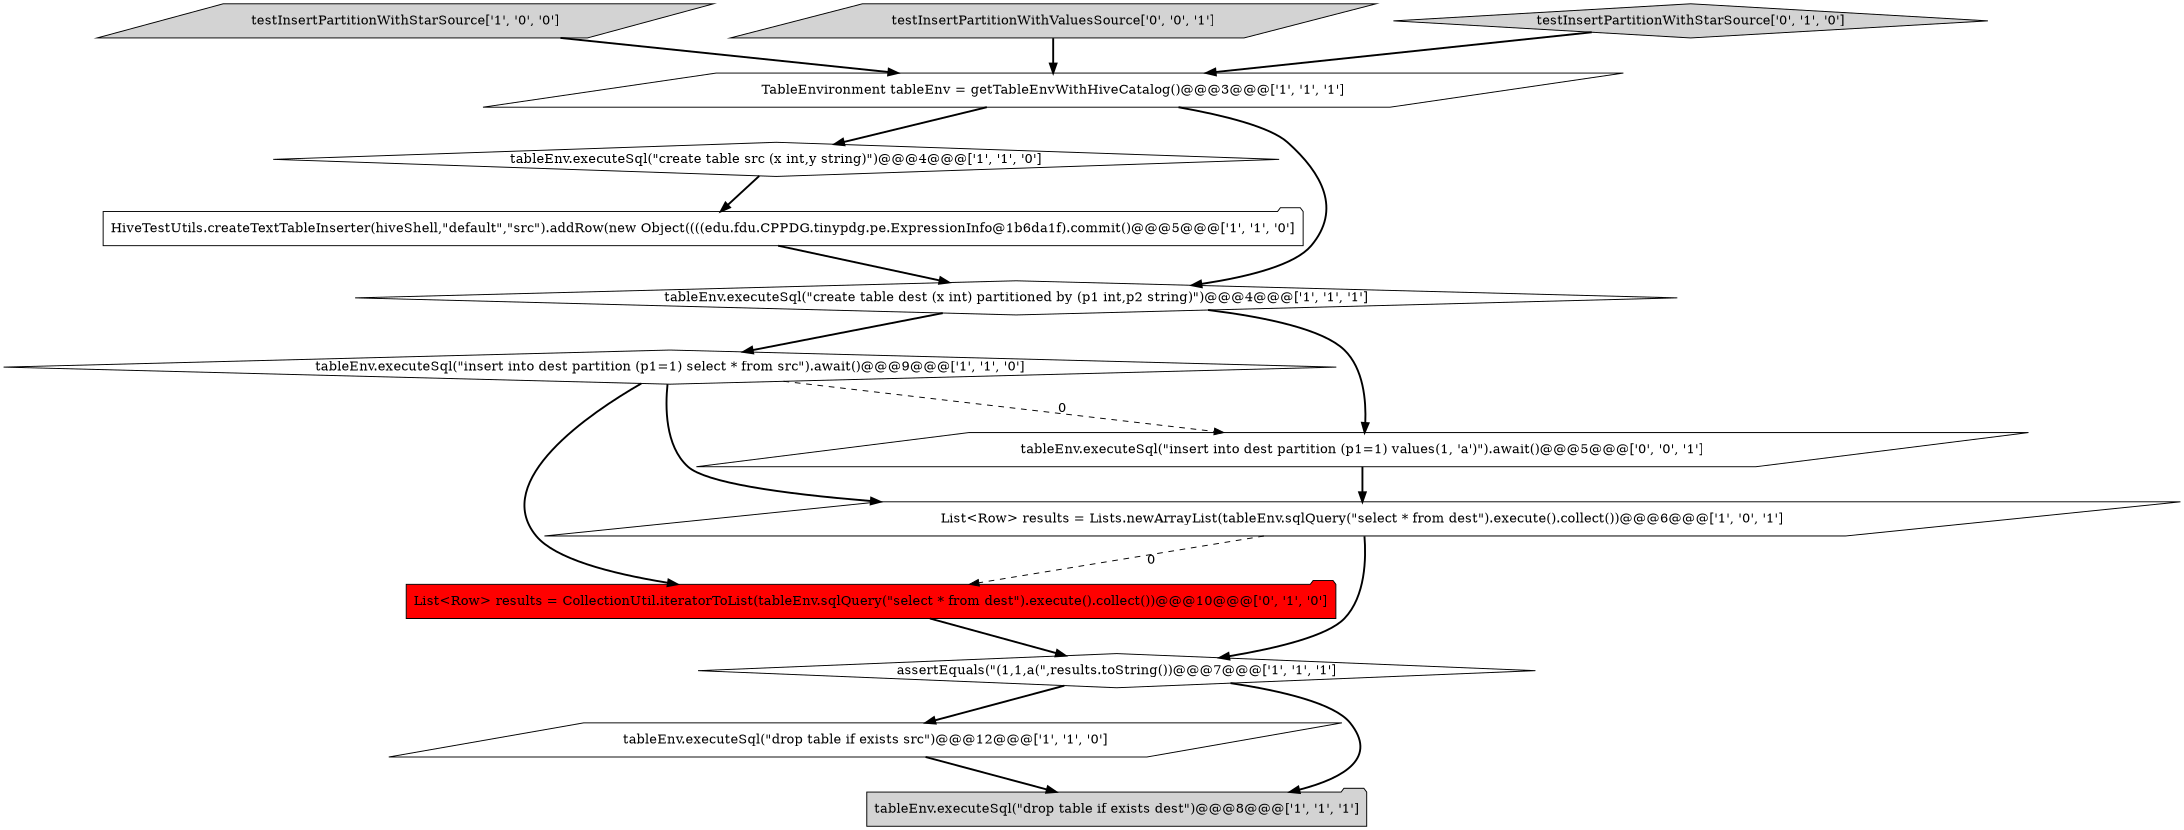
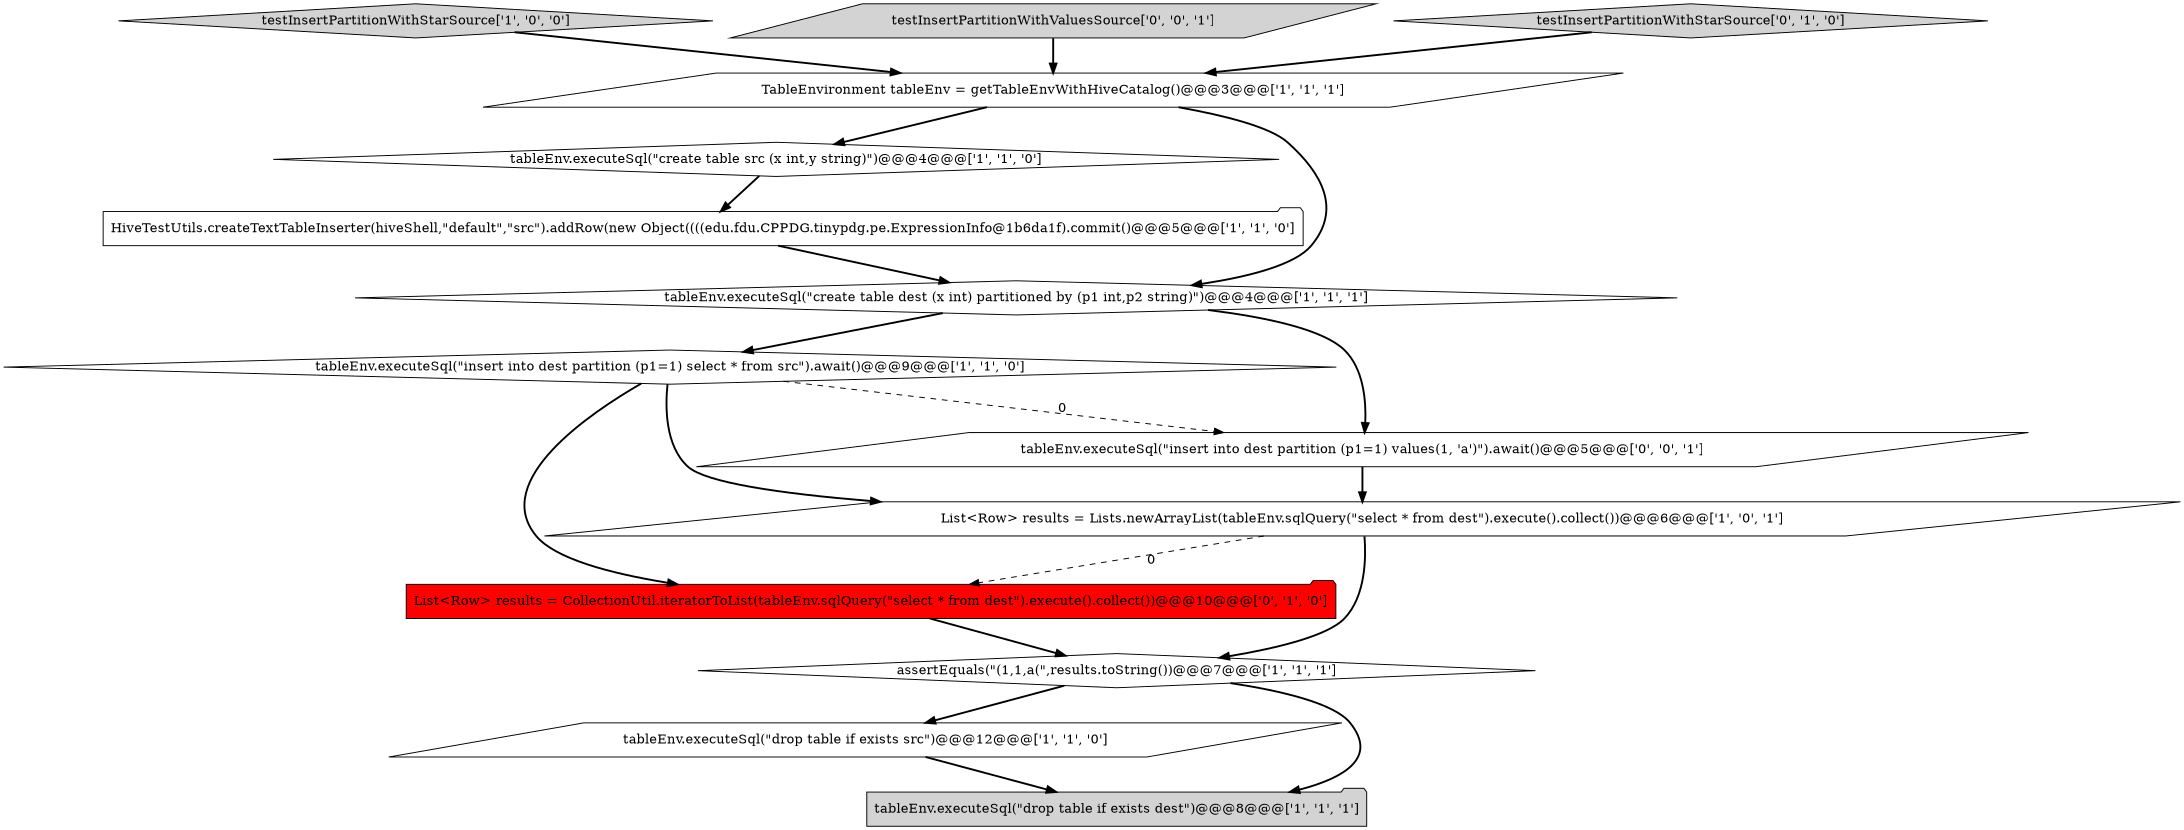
(405, 21) -> (416, 21)
